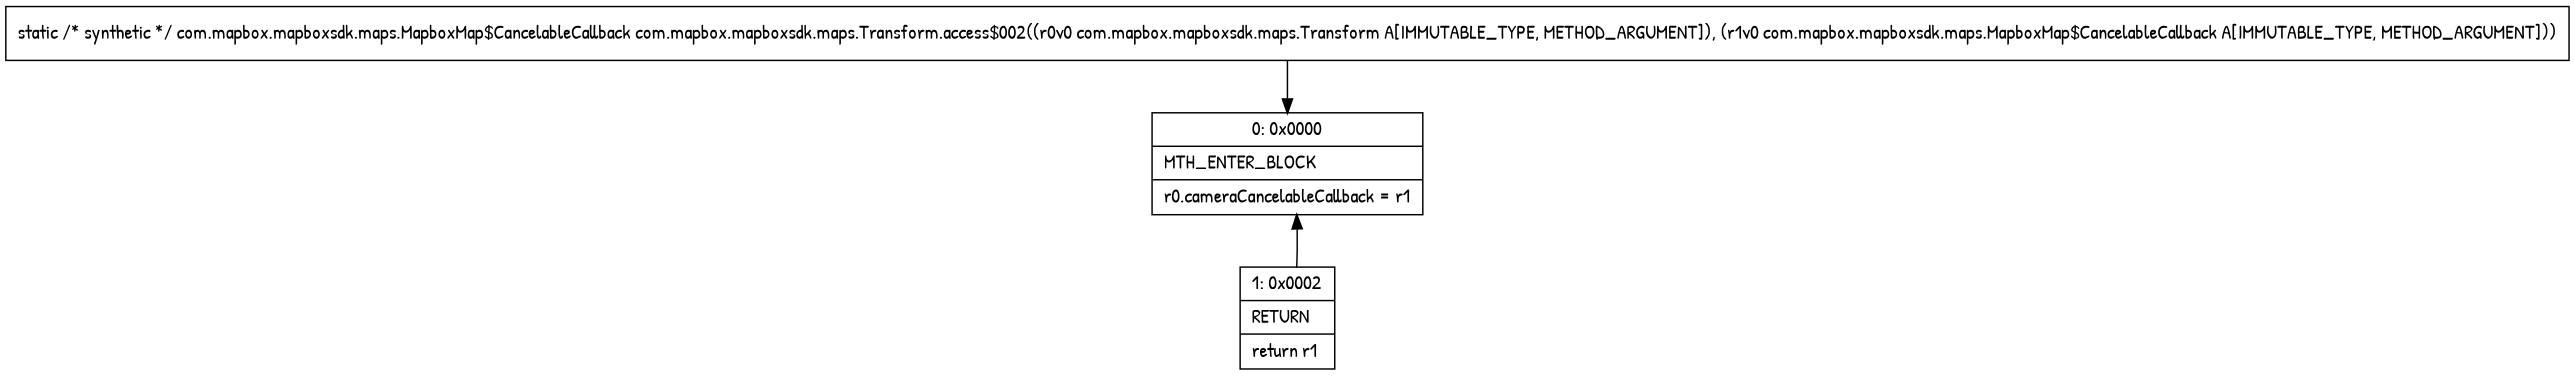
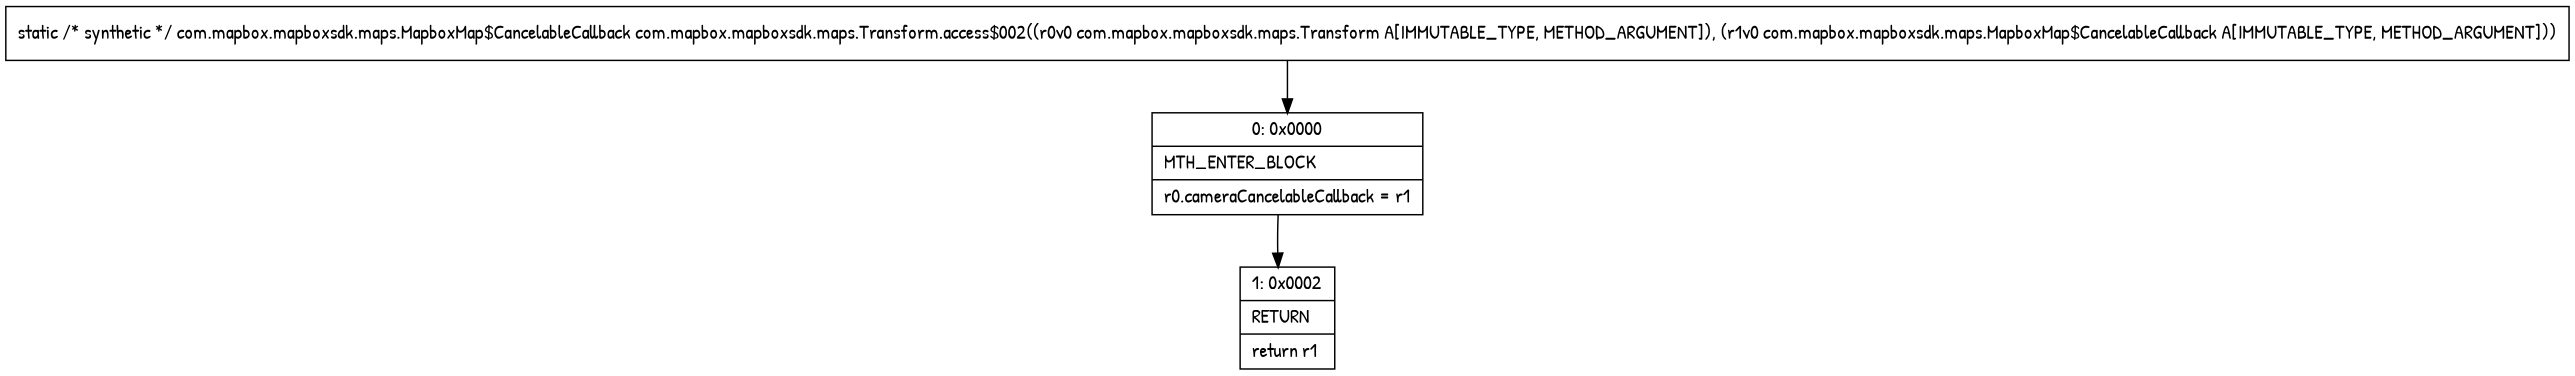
(1297, 248) -> (1278, 234)
